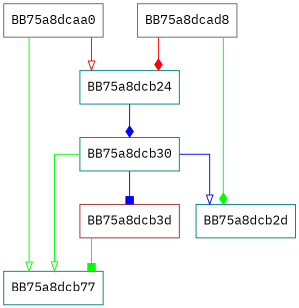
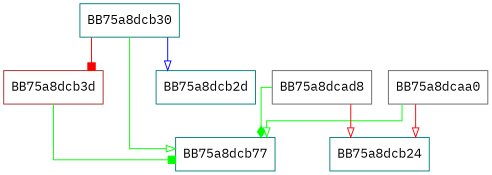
(158, 48) -> (351, 115)
(130, 115) -> none
(223, 115) -> (261, 101)
(130, 183) -> (92, 49)
